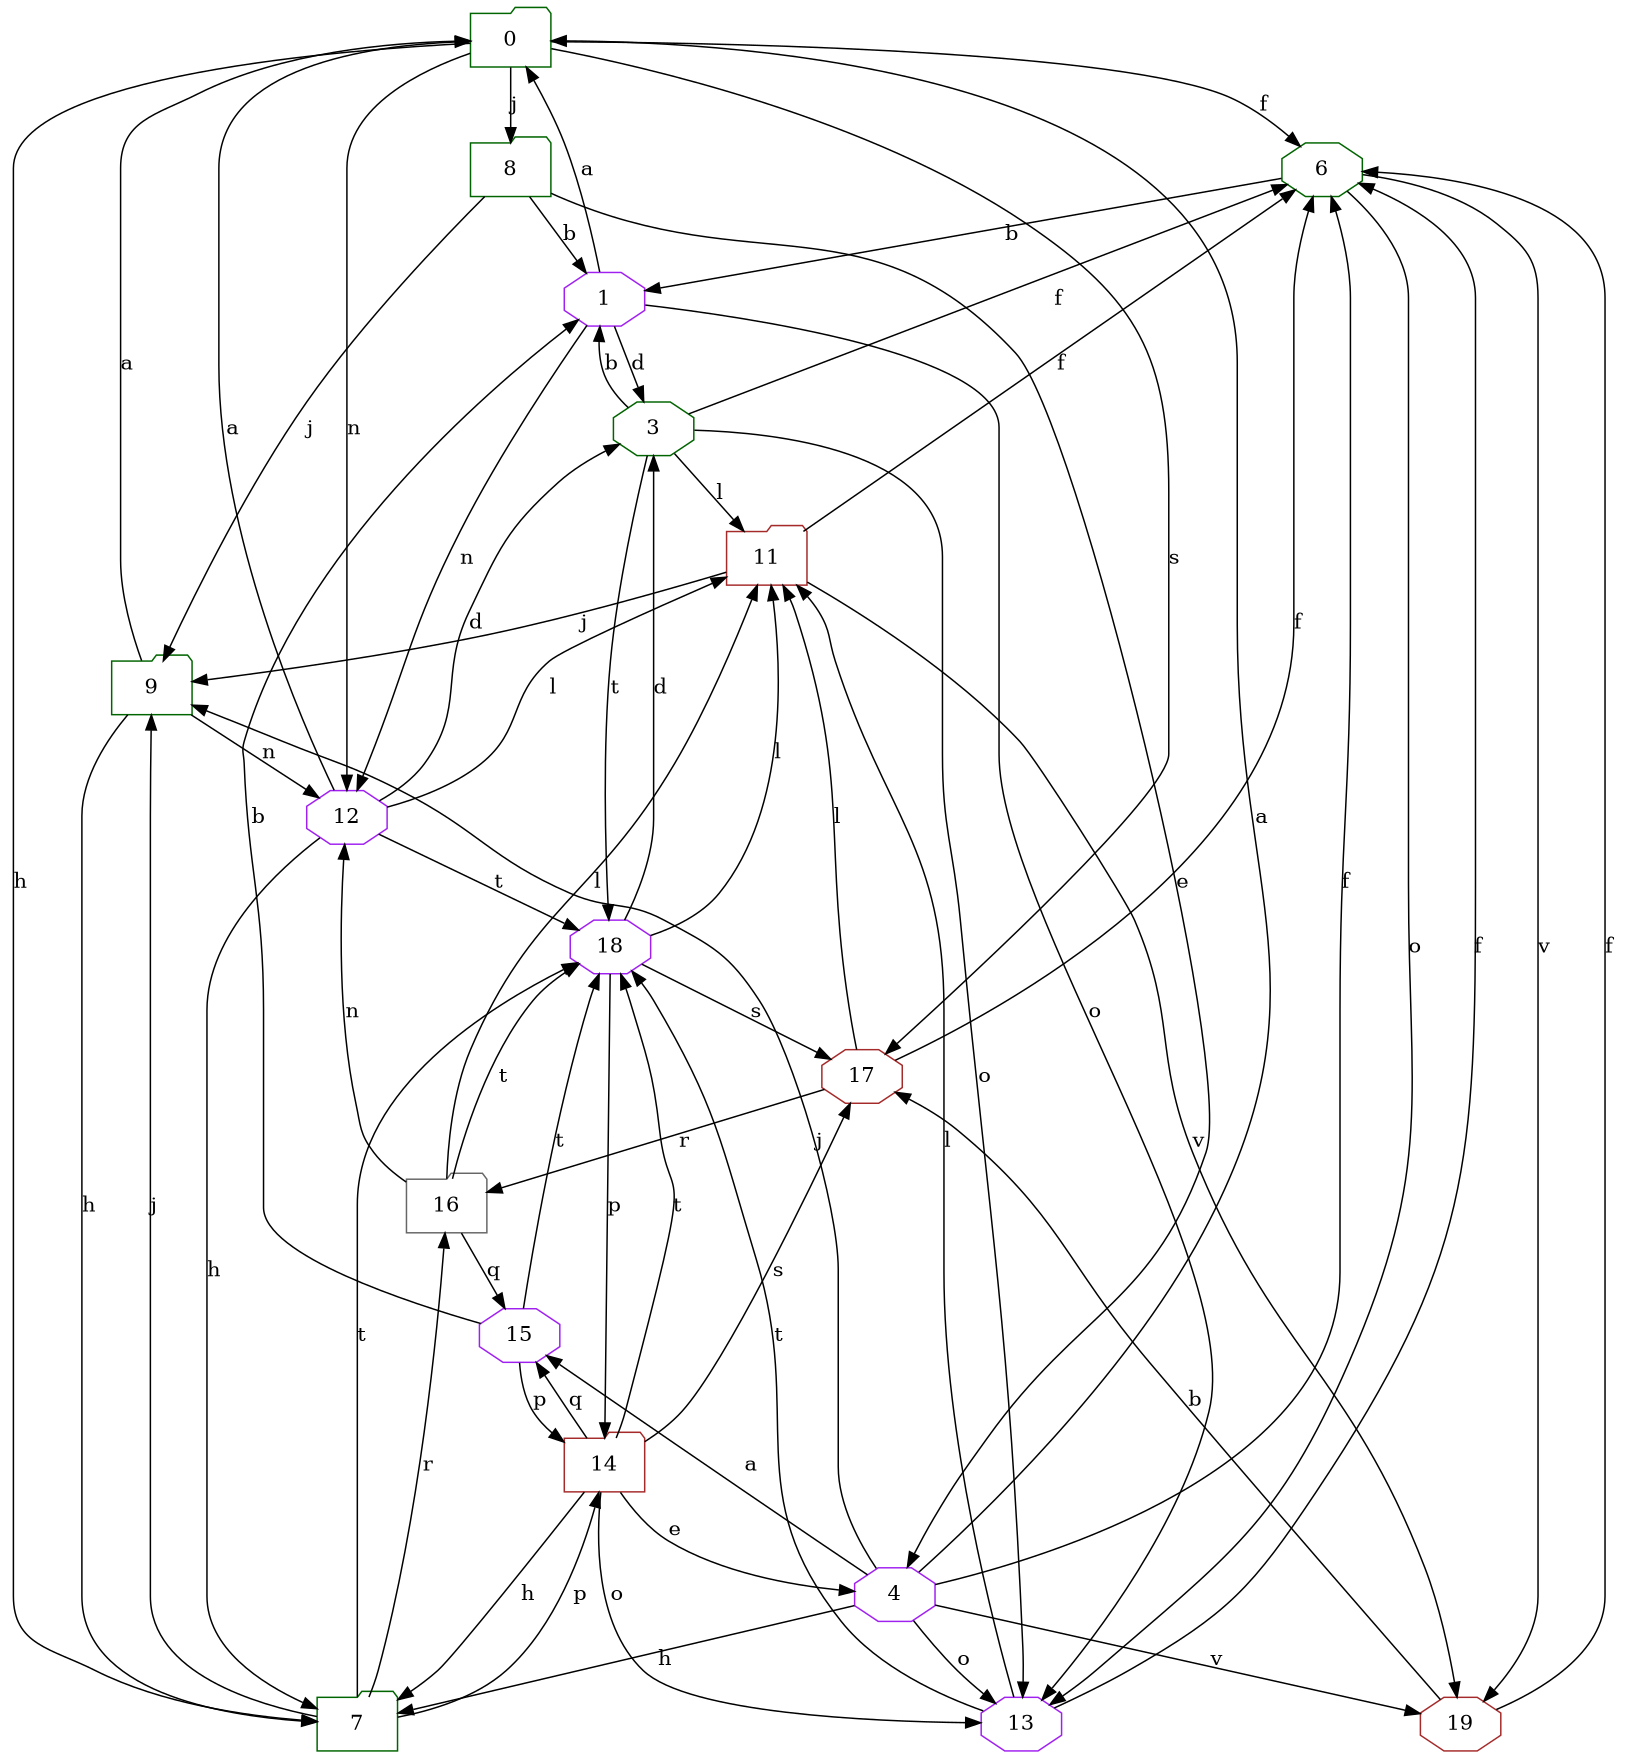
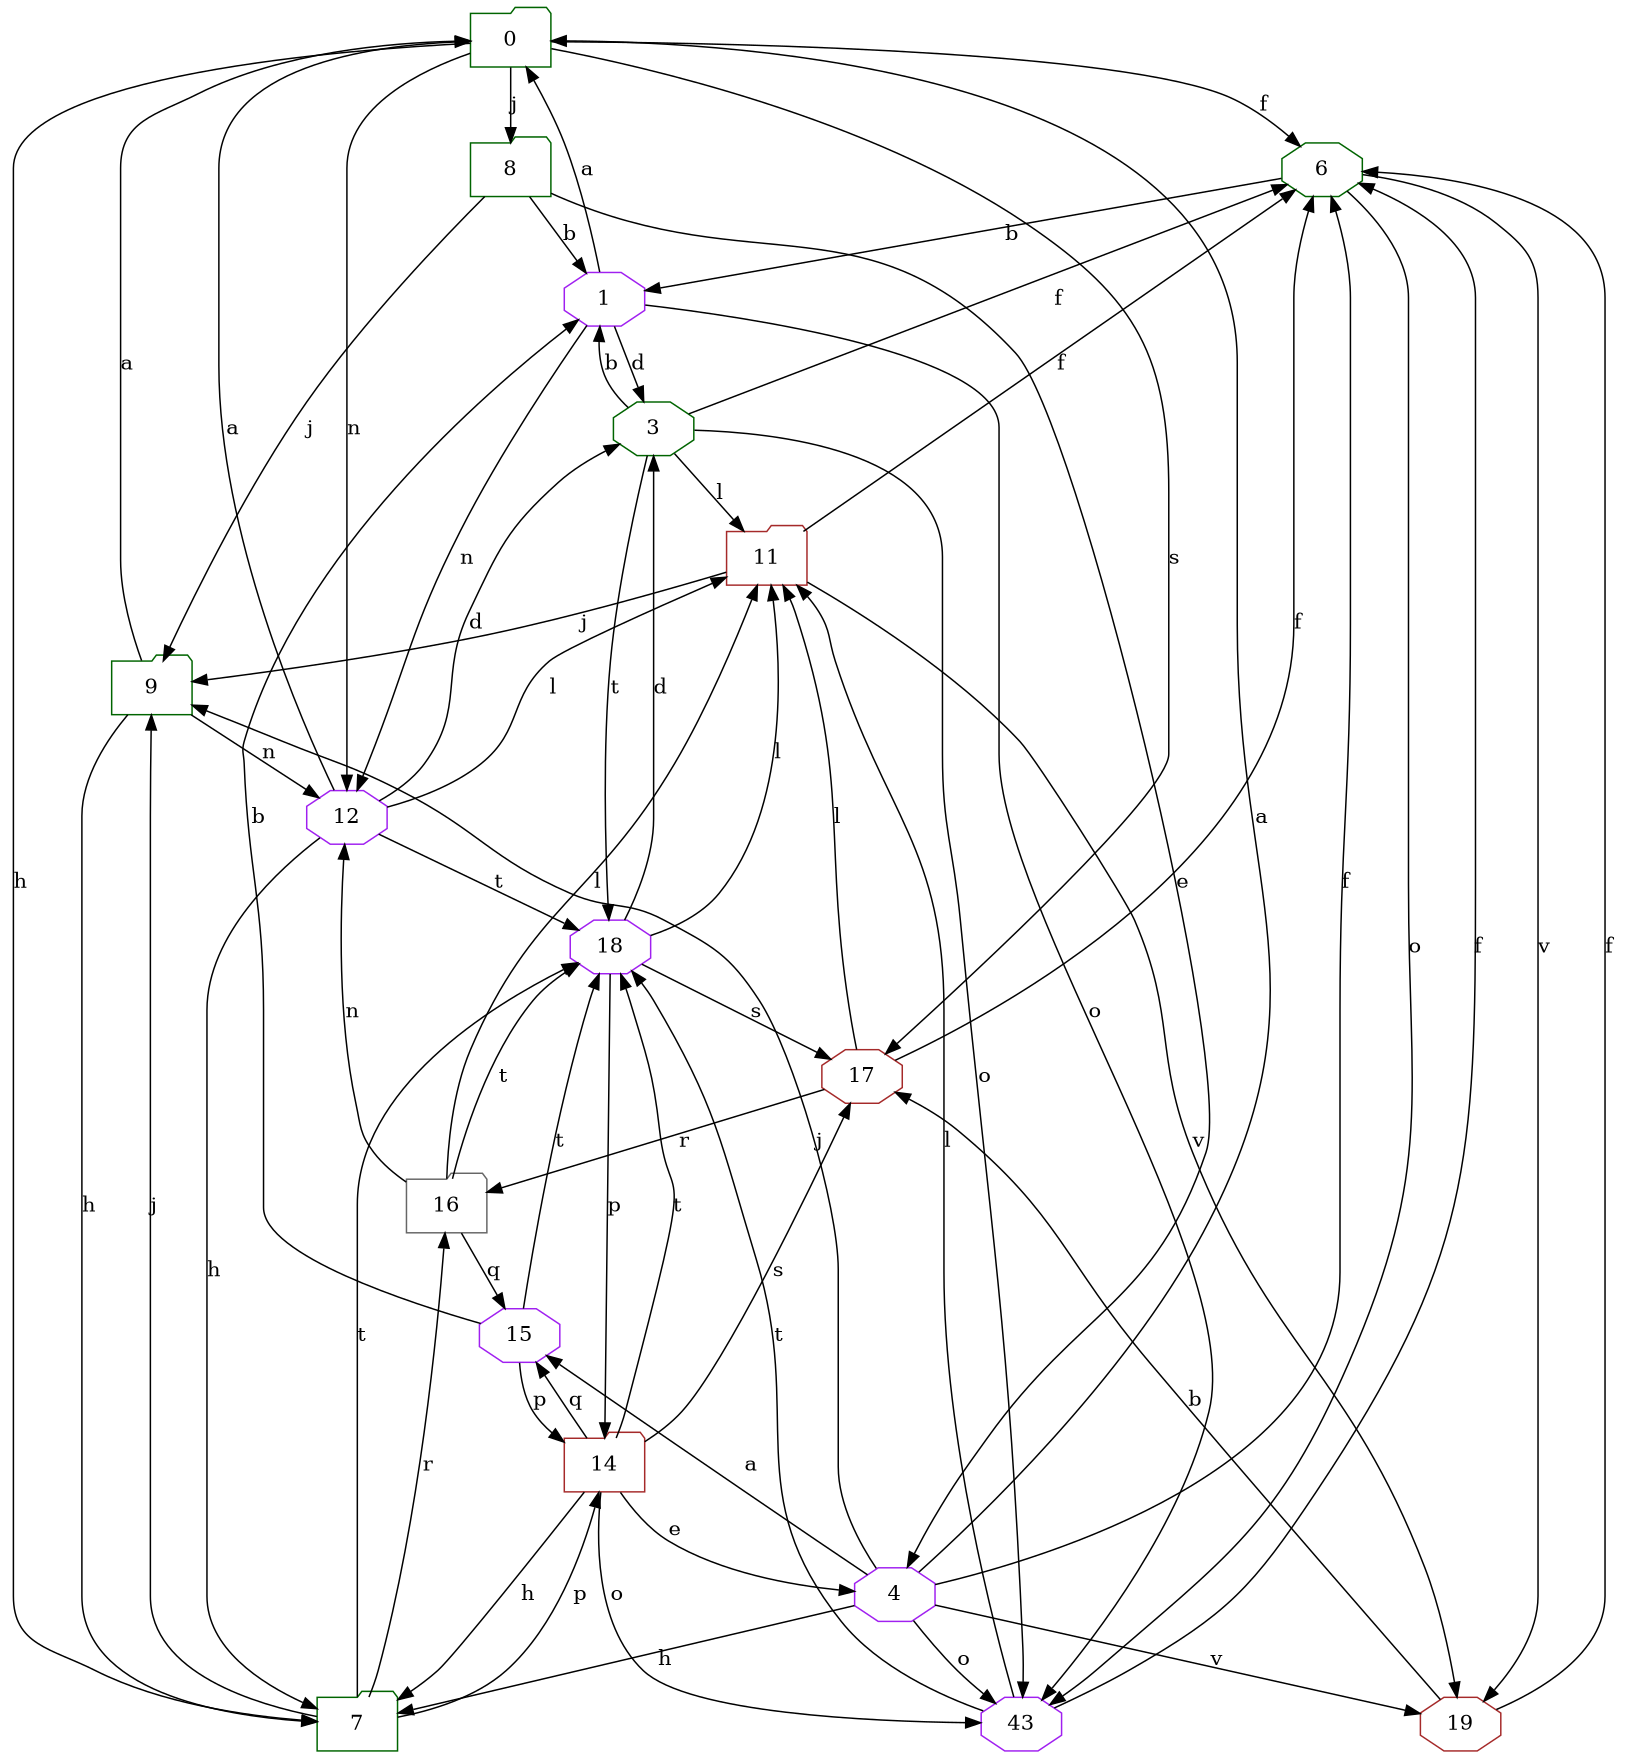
(1021, 1724) -> (1021, 1724)
